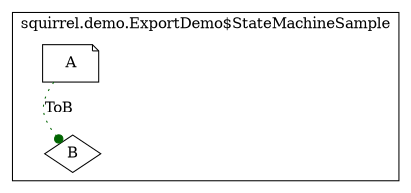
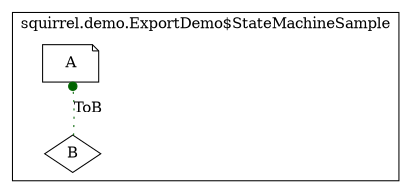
(43, 109) -> (74, 113)
